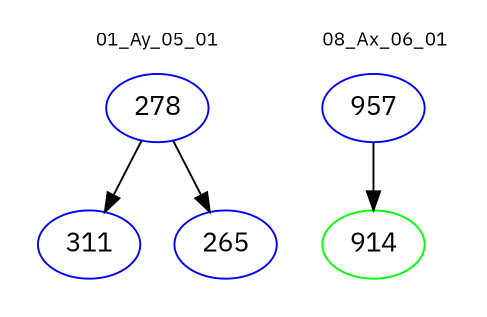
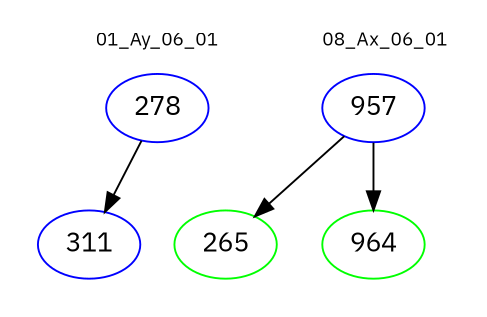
(157, 41) -> (157, 41)
(187, 168) -> (320, 158)
(226, 245) -> (226, 245)
(373, 245) -> (373, 245)
